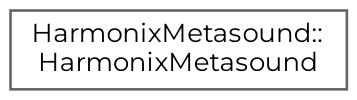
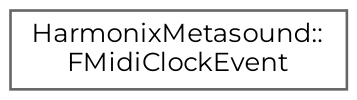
(179, 50) -> (179, 50)
